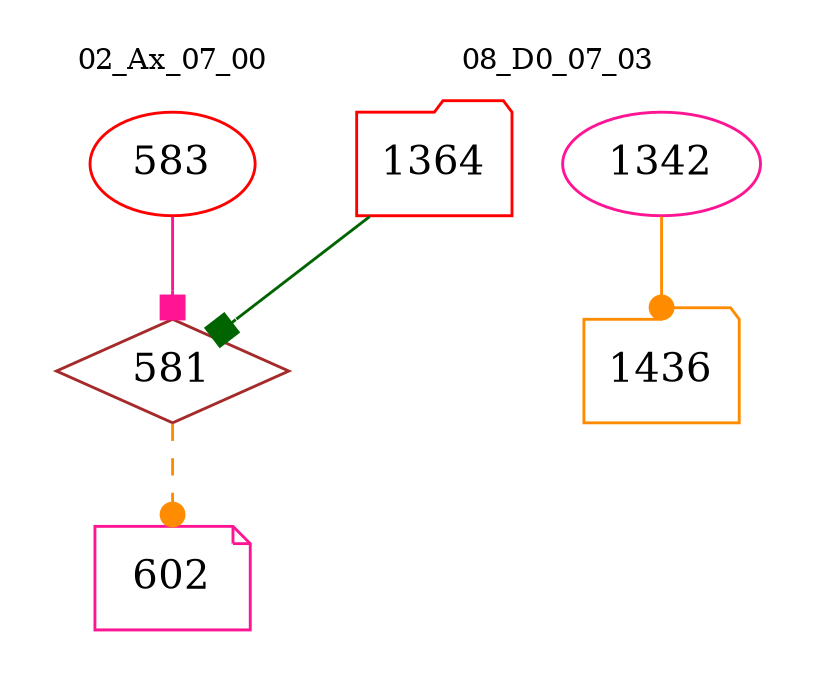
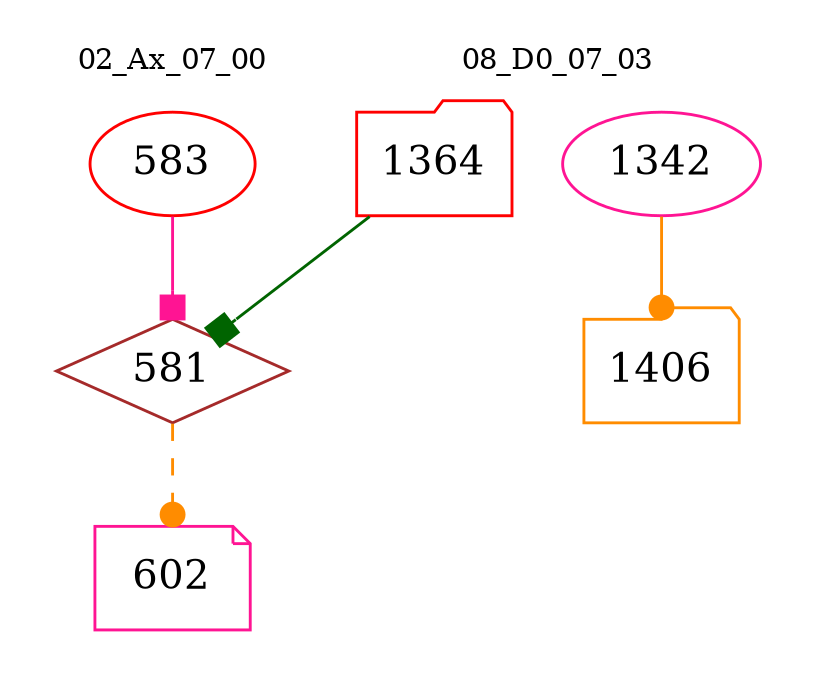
(662, 371) -> (662, 371)
